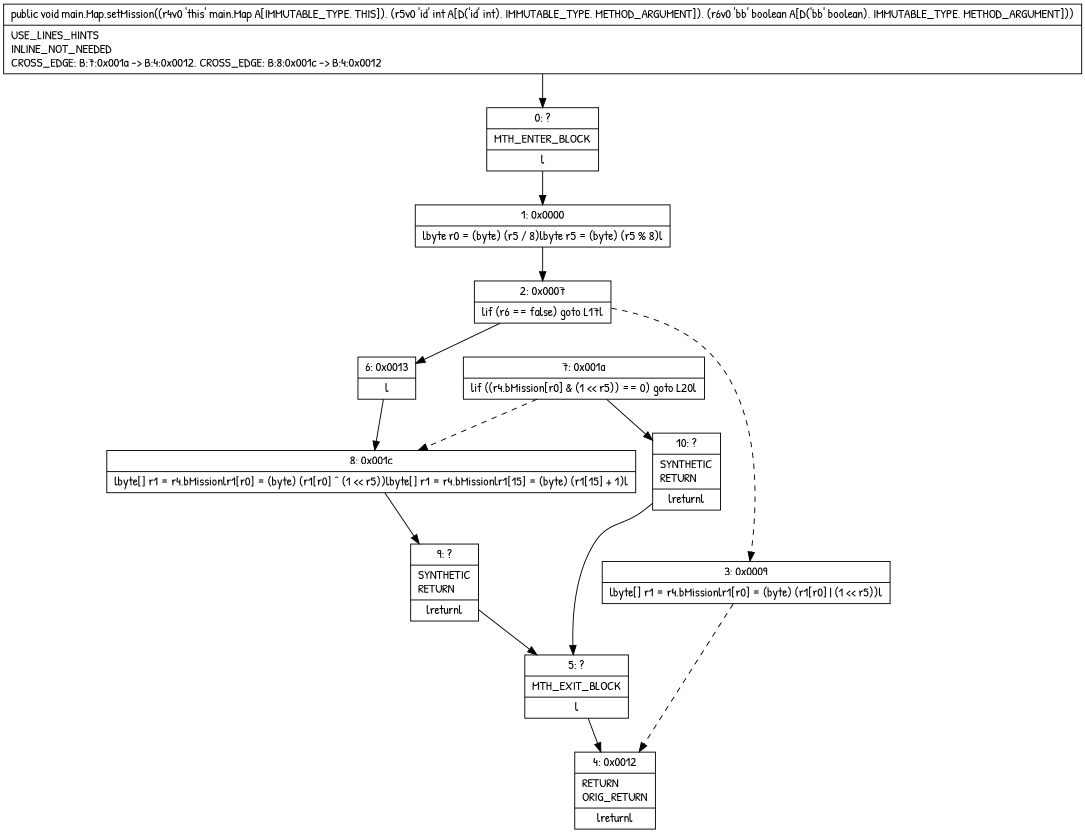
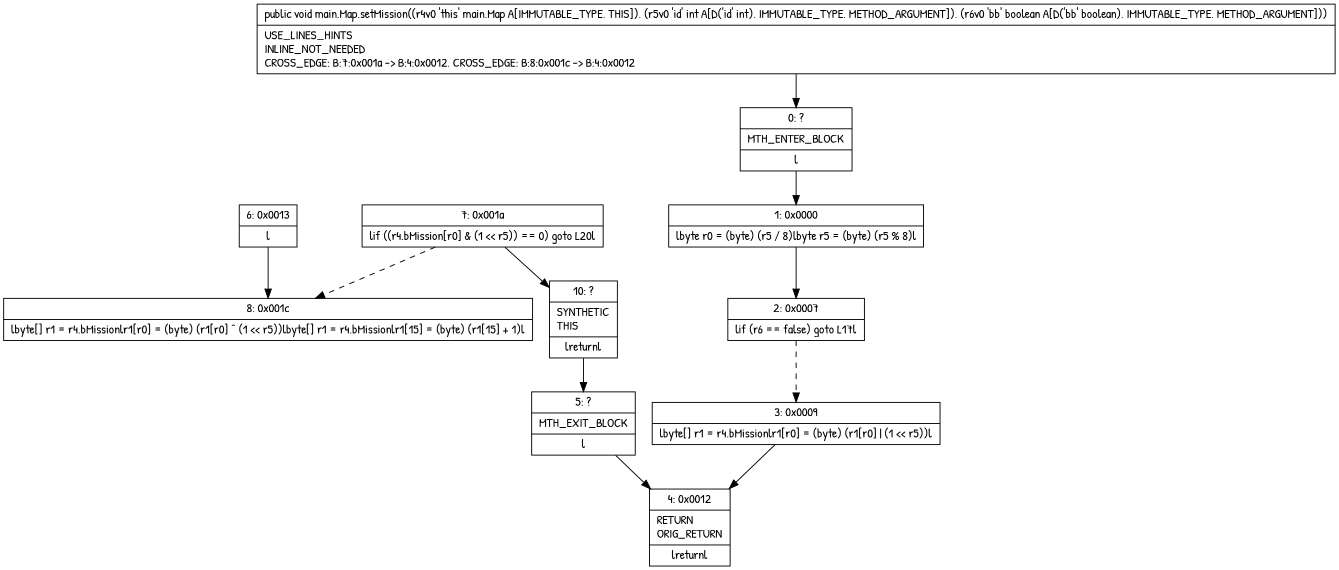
(462, 341) -> none
(678, 478) -> (568, 326)
(445, 583) -> none
(689, 674) -> (756, 463)
